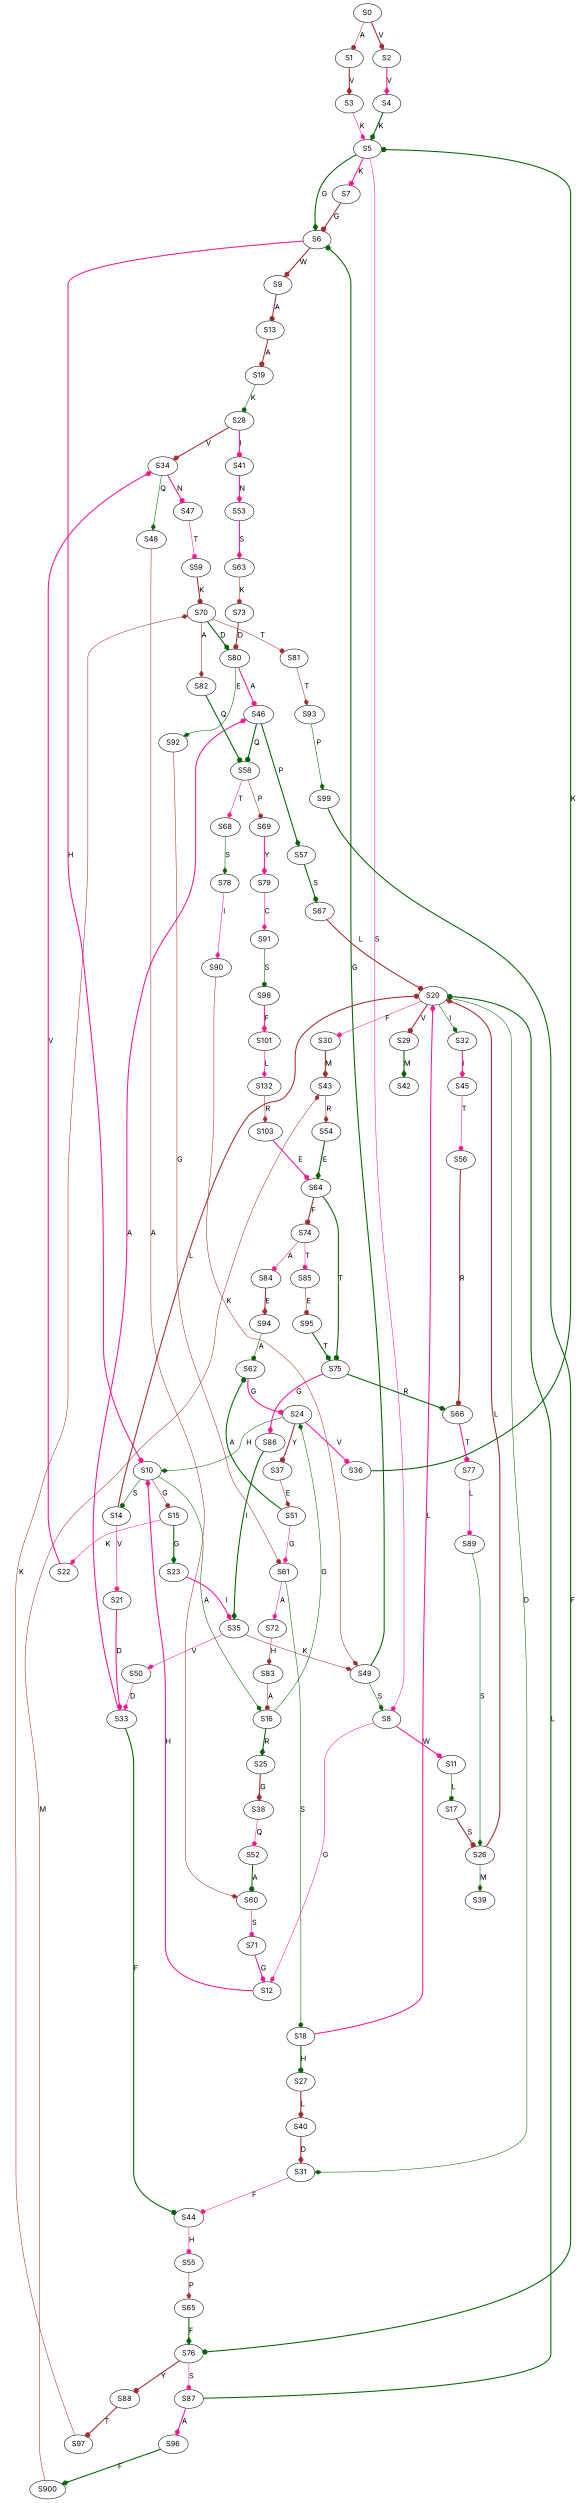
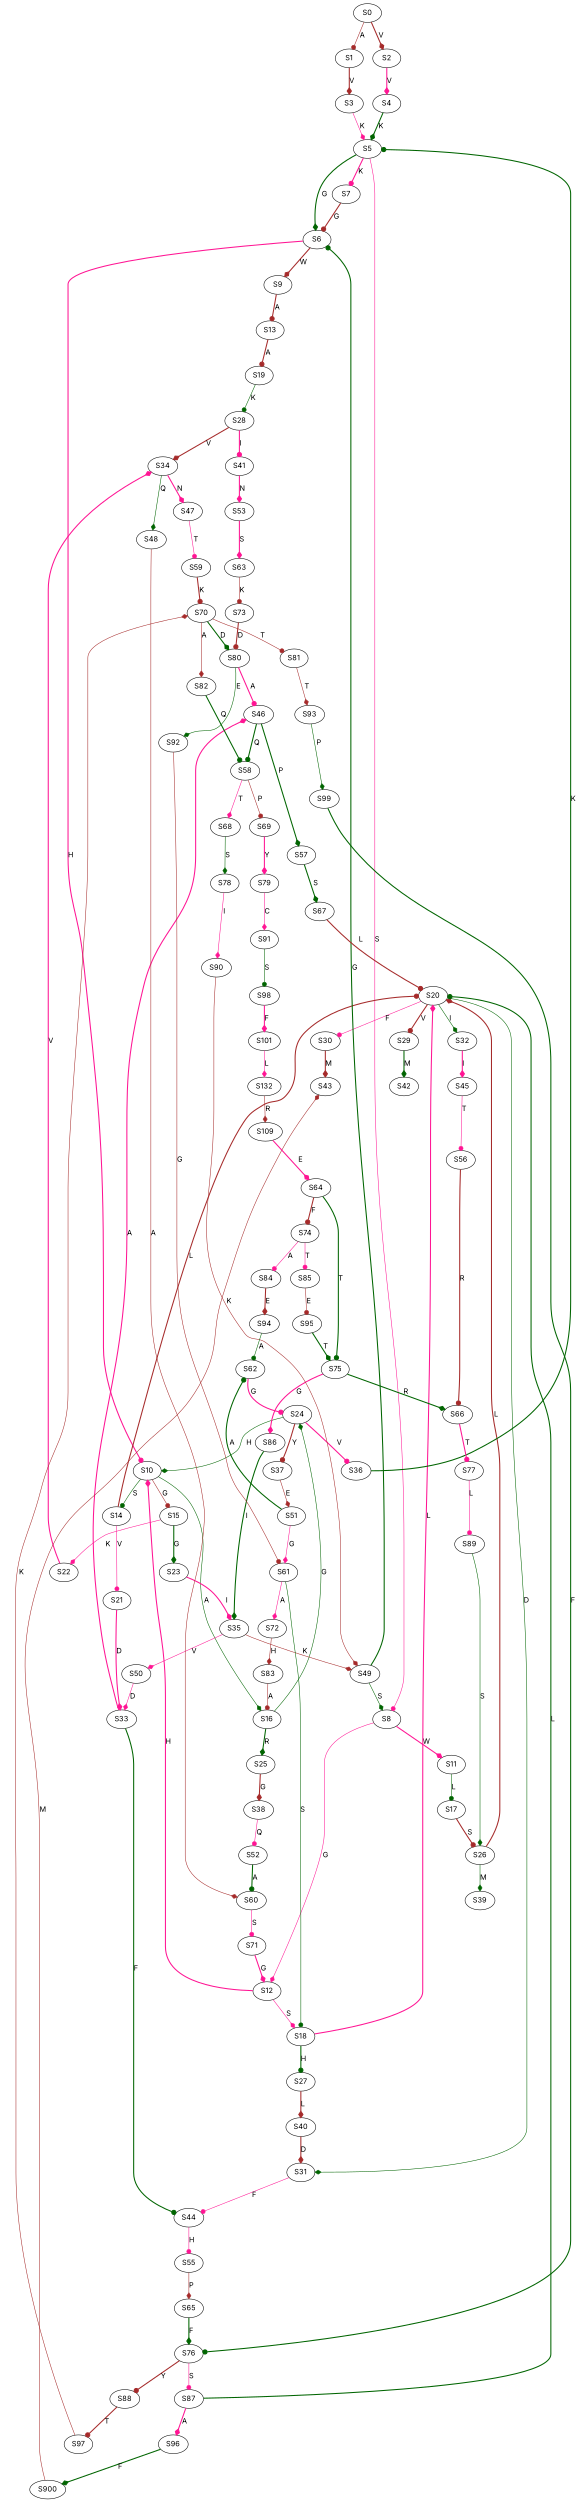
(174, 487) -> (174, 487)
(265, 1132) -> (265, 1132)
(326, 1132) -> none
none -> (282, 2011)
